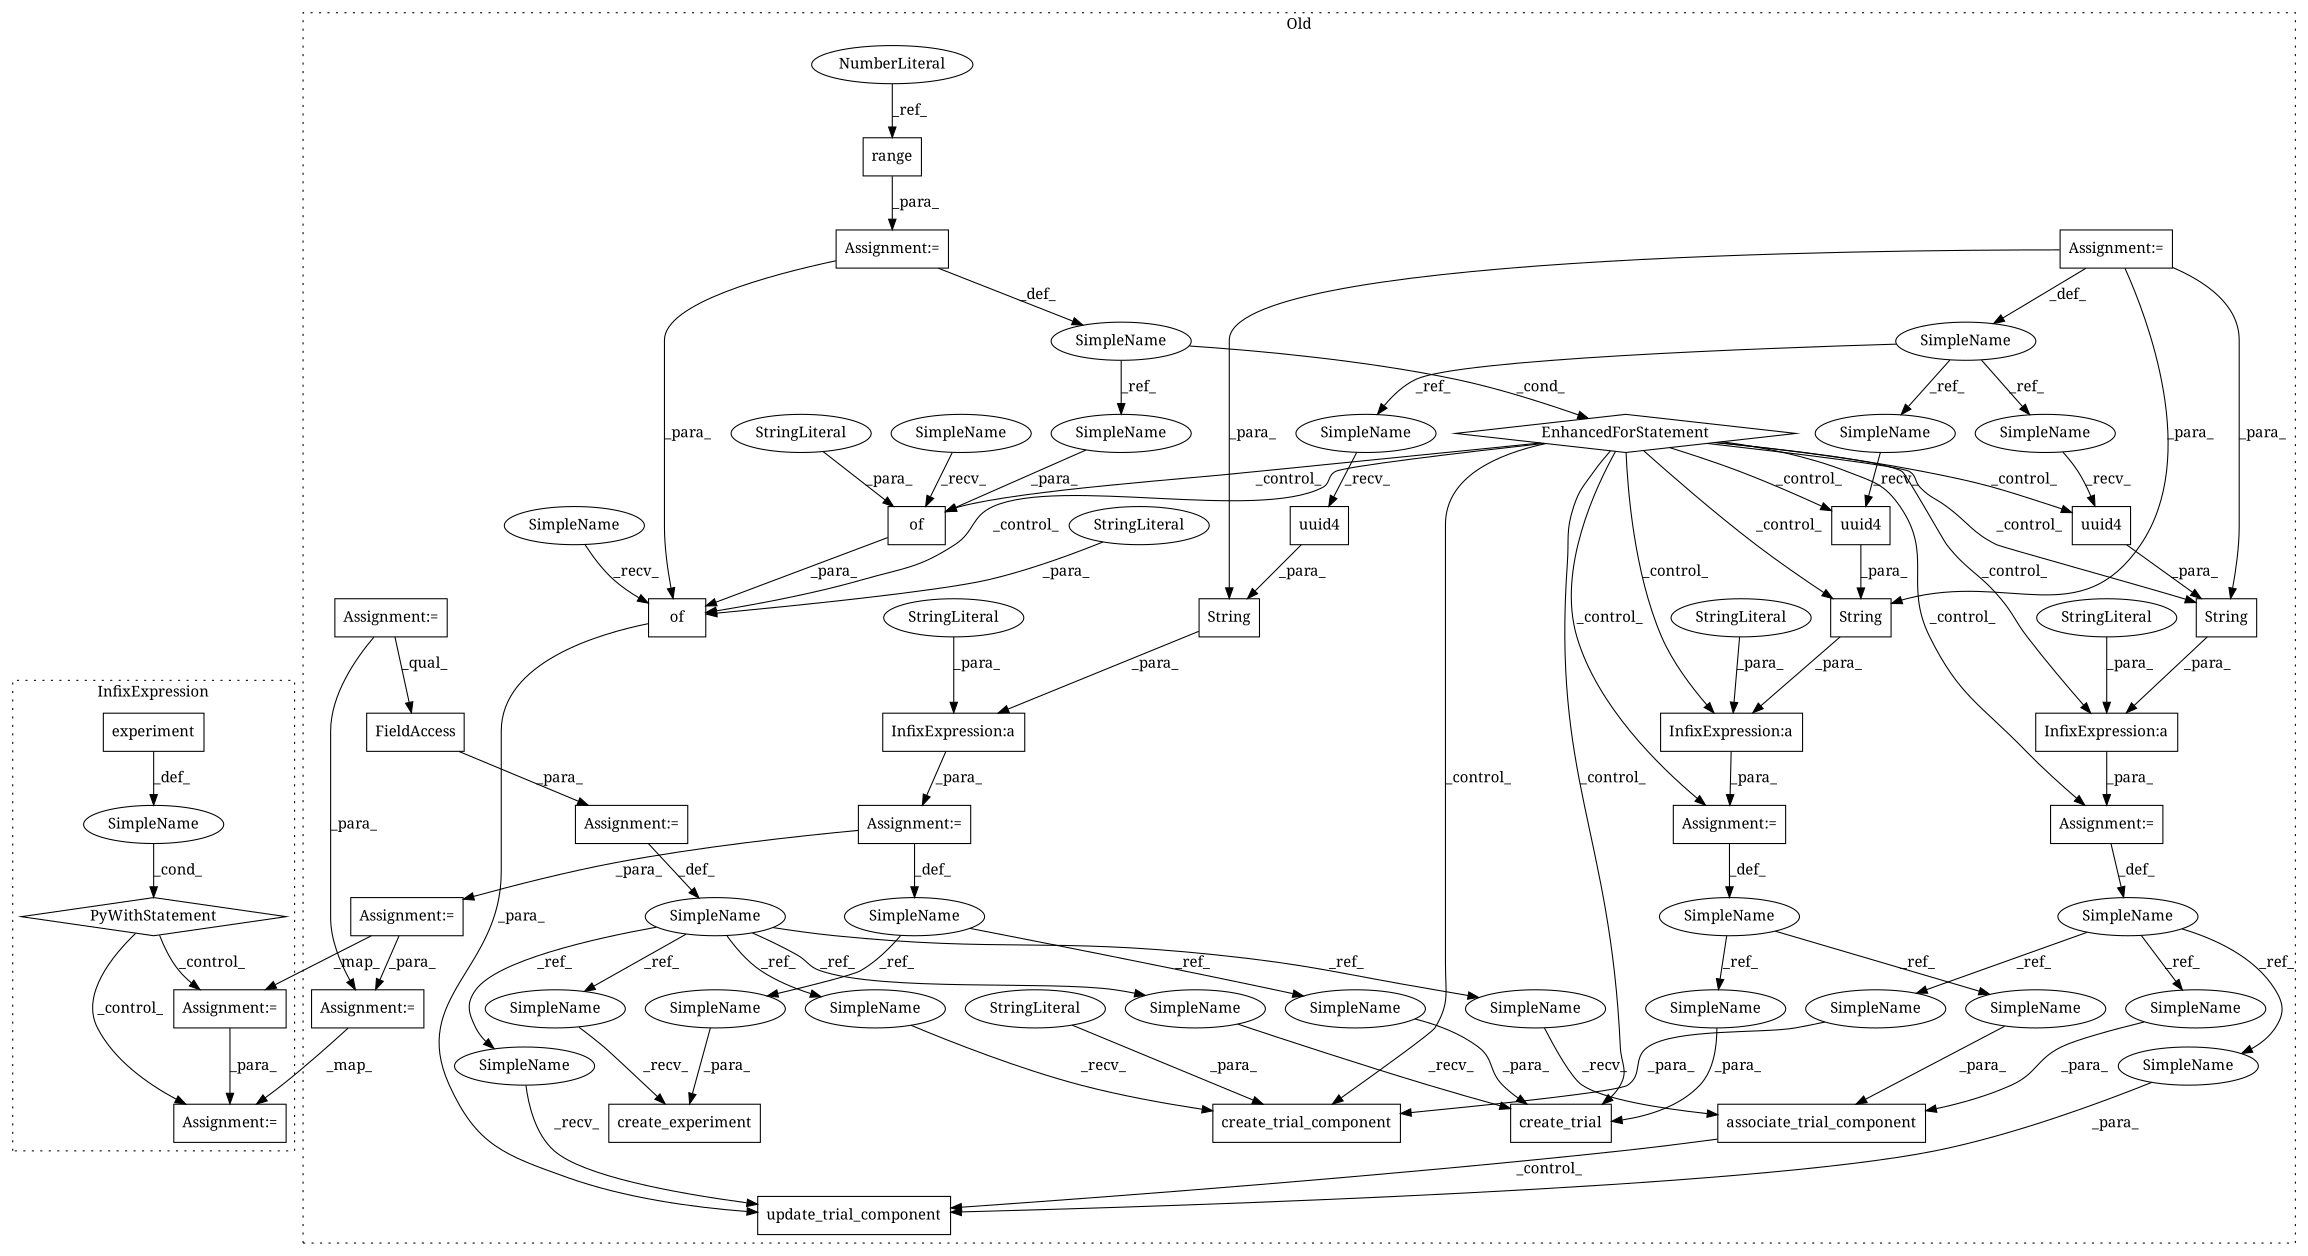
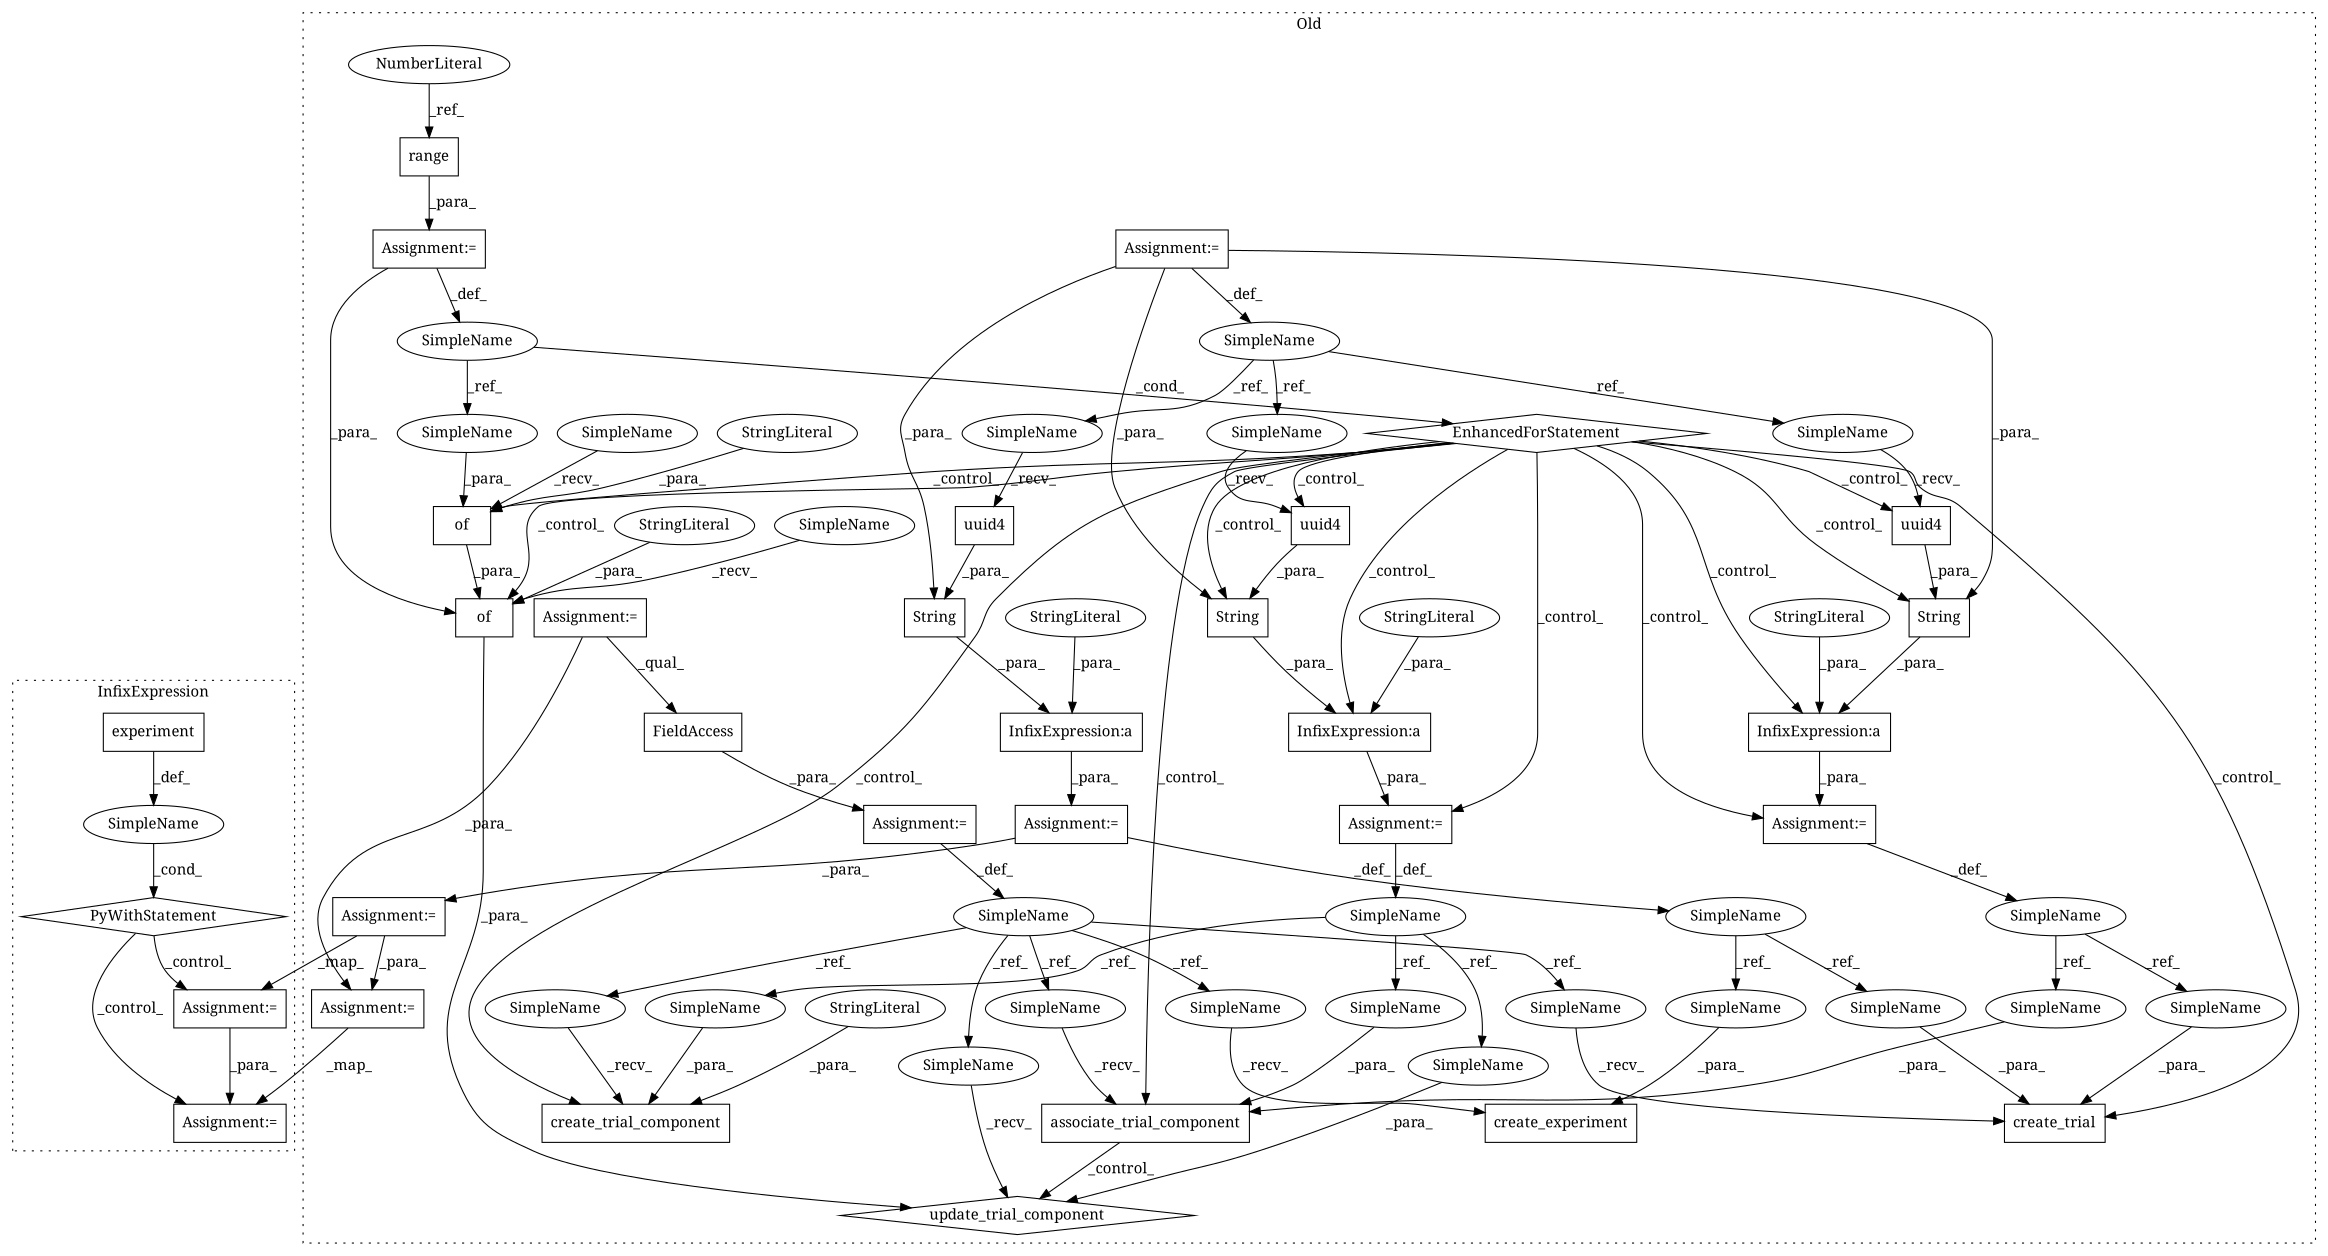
none -> (1169, 664)
(854, 1216) -> (1017, 1216)
